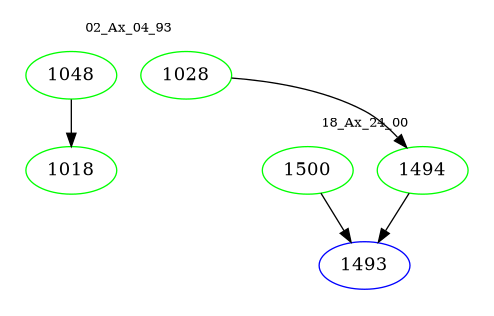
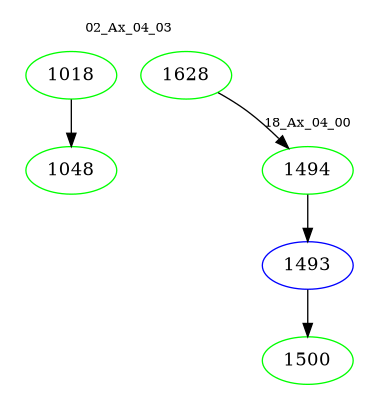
(129, 28) -> (129, 28)
(186, 75) -> (186, 75)
(71, 116) -> (71, 116)
(365, 123) -> (308, 123)
(332, 212) -> (308, 307)
